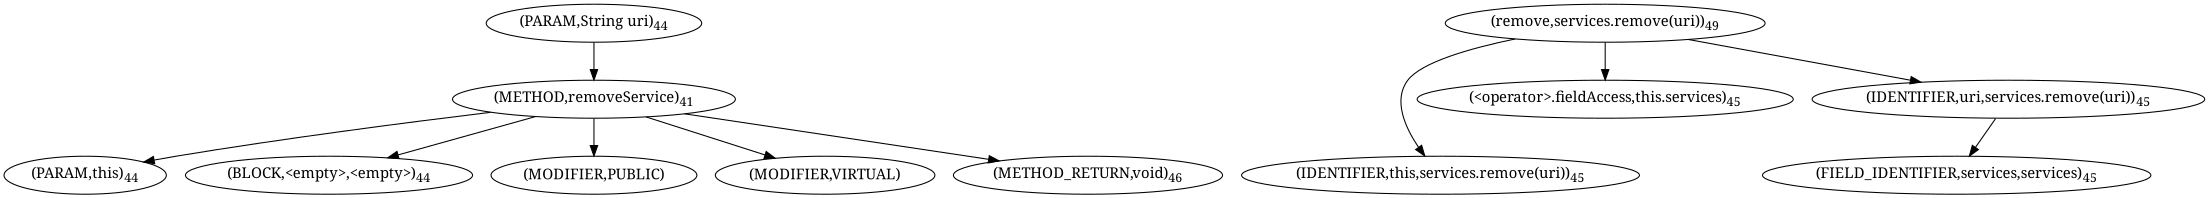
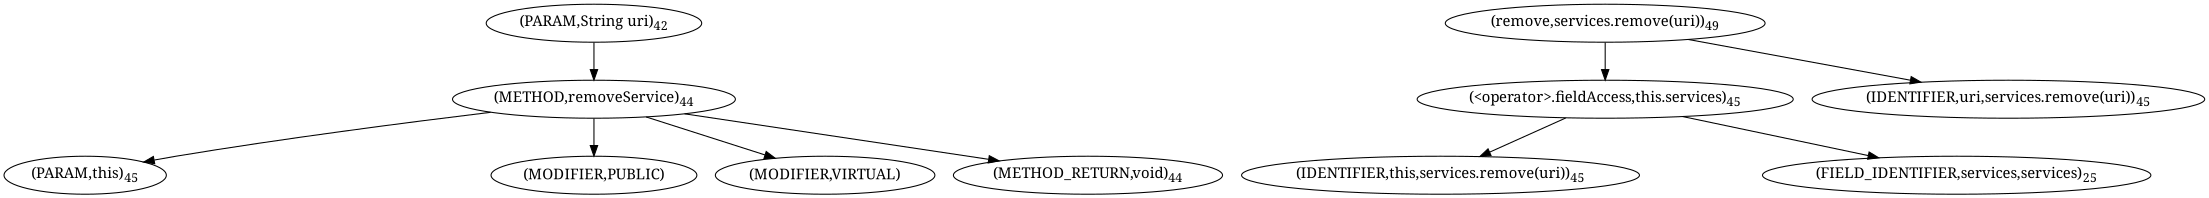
(661, 22) -> (661, 22)
(1425, 67) -> (1528, 135)
(687, 98) -> (687, 98)
(1986, 133) -> (1775, 136)
(132, 174) -> (132, 174)
(1176, 174) -> (1176, 174)
(2090, 174) -> (2090, 174)
(329, 175) -> none
